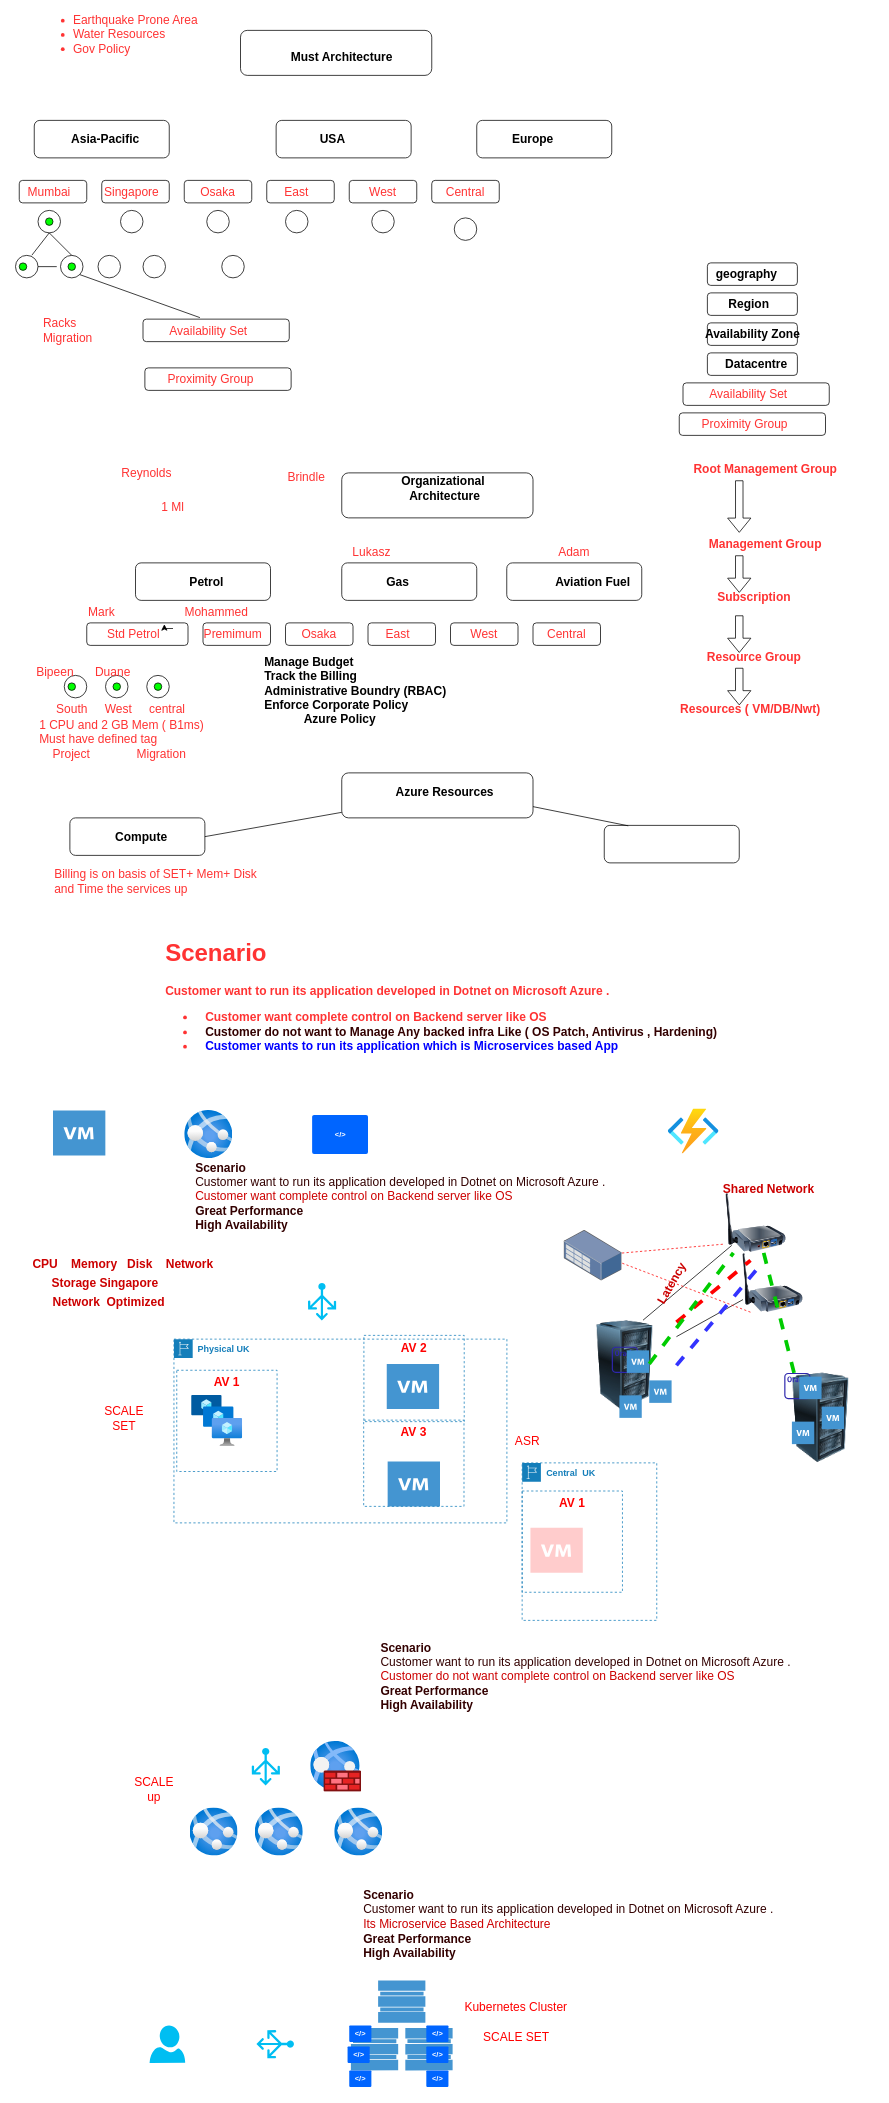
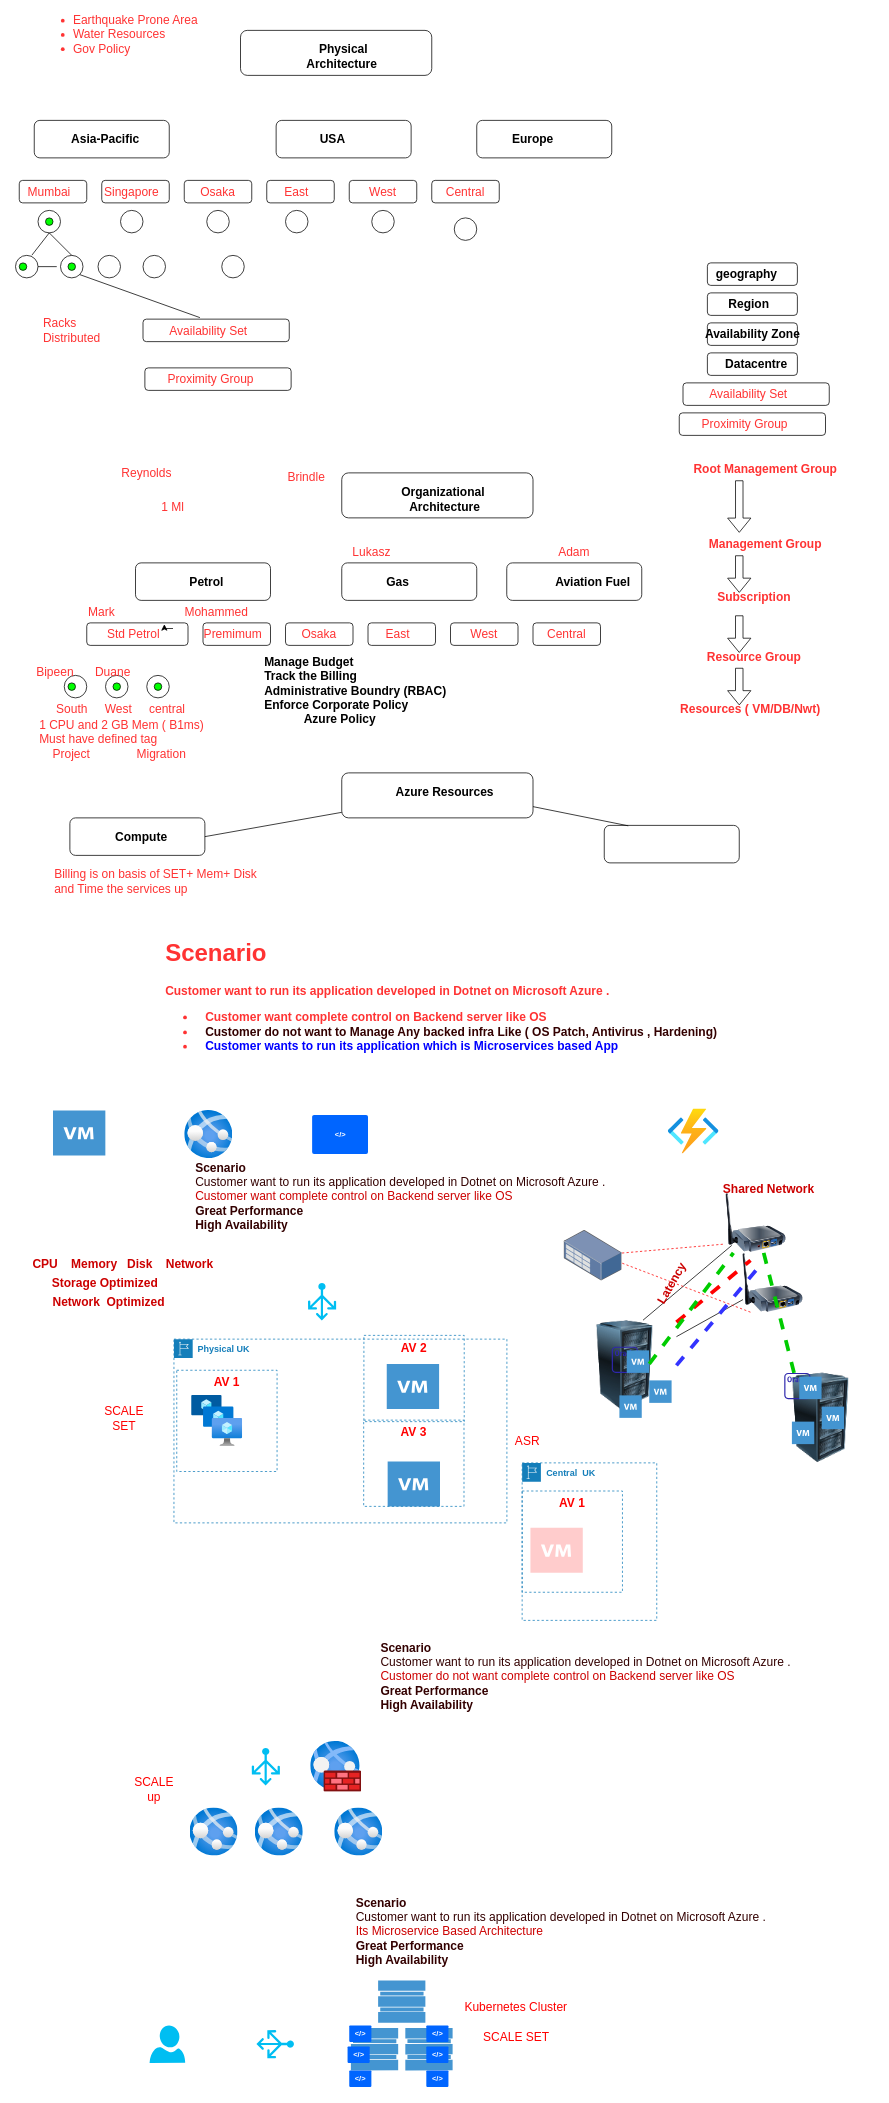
(344, 57) -> (344, 57)
(70, 330) -> (77, 330)
(445, 488) -> (445, 499)
(105, 1283) -> (105, 1283)
(568, 1924) -> (560, 1932)
